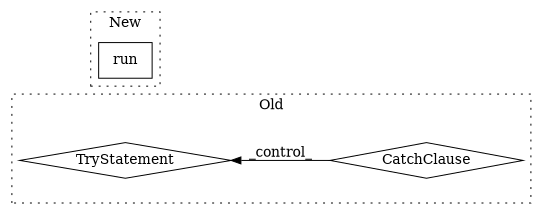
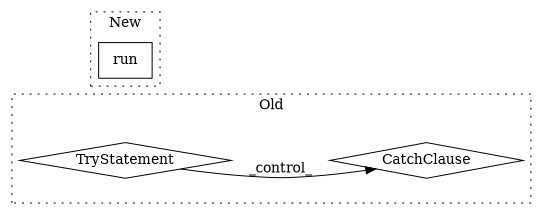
(286, 160) -> (273, 178)
